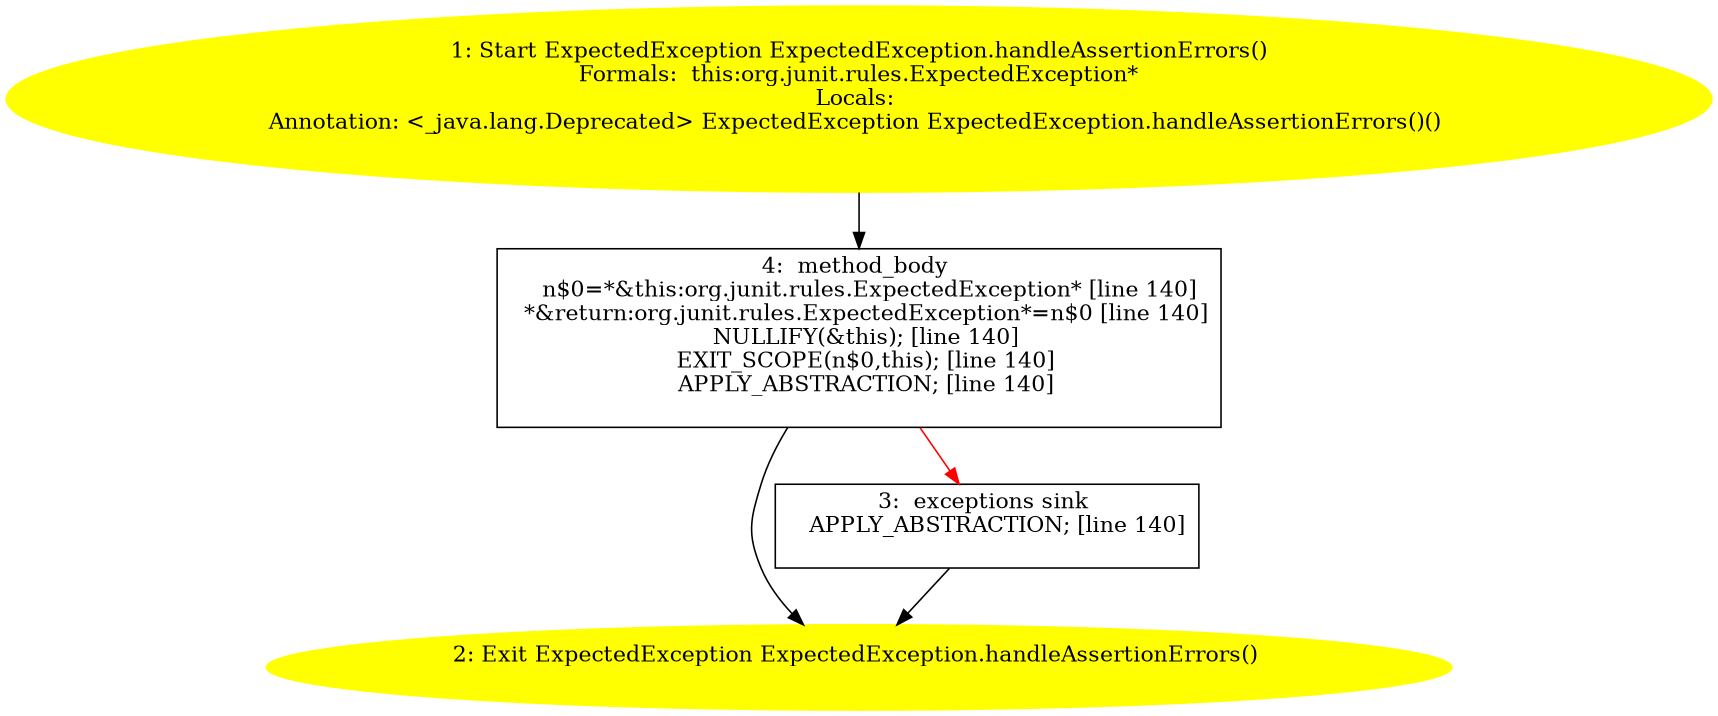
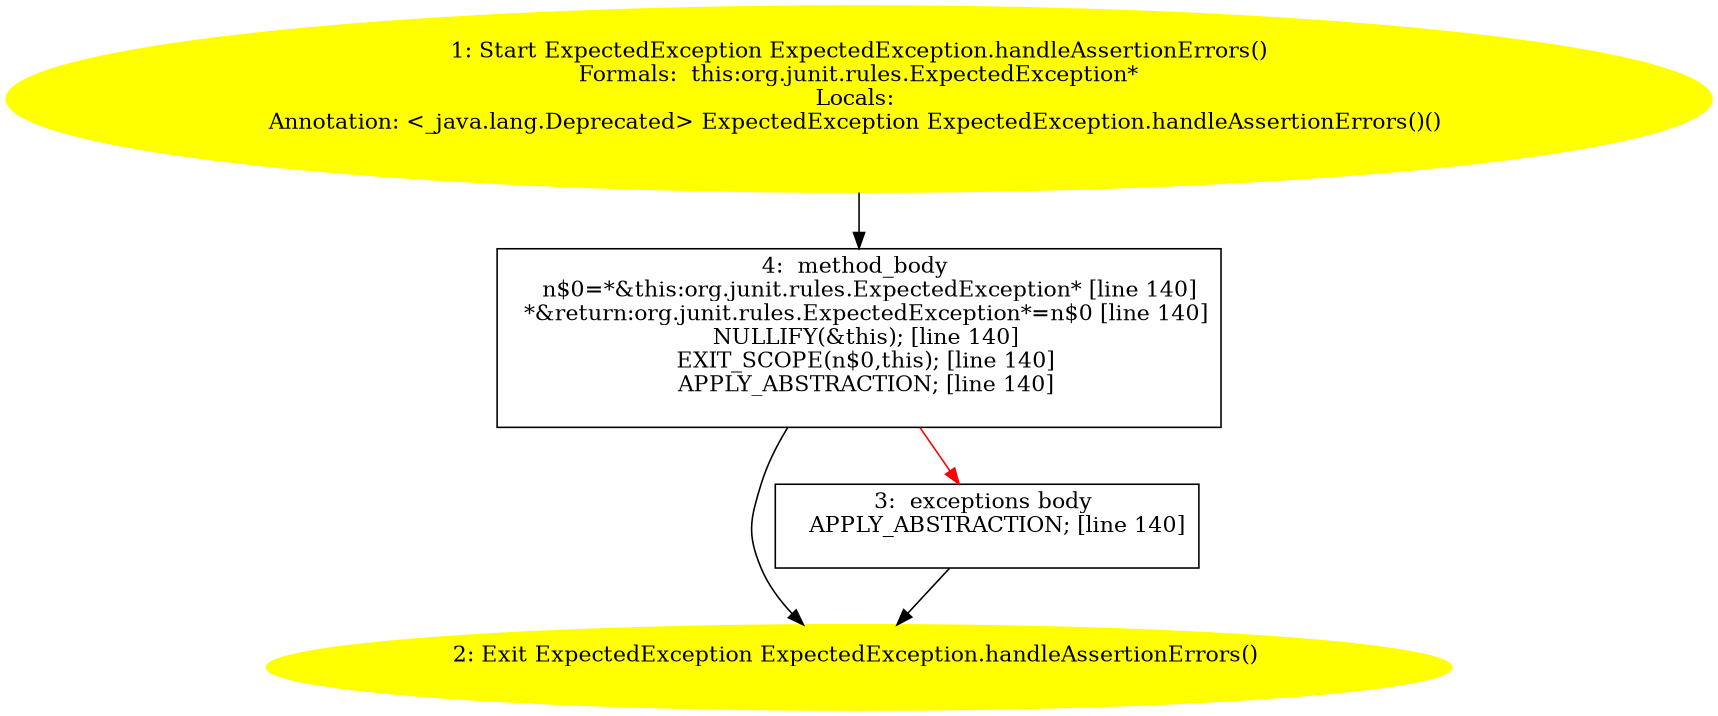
(987, 526) -> (987, 526)
